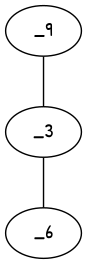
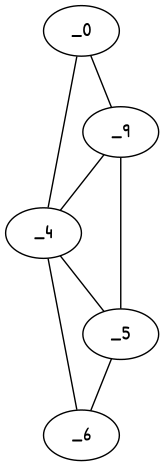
none -> (81, 31)
(44, 132) -> (44, 233)
none -> (121, 334)
